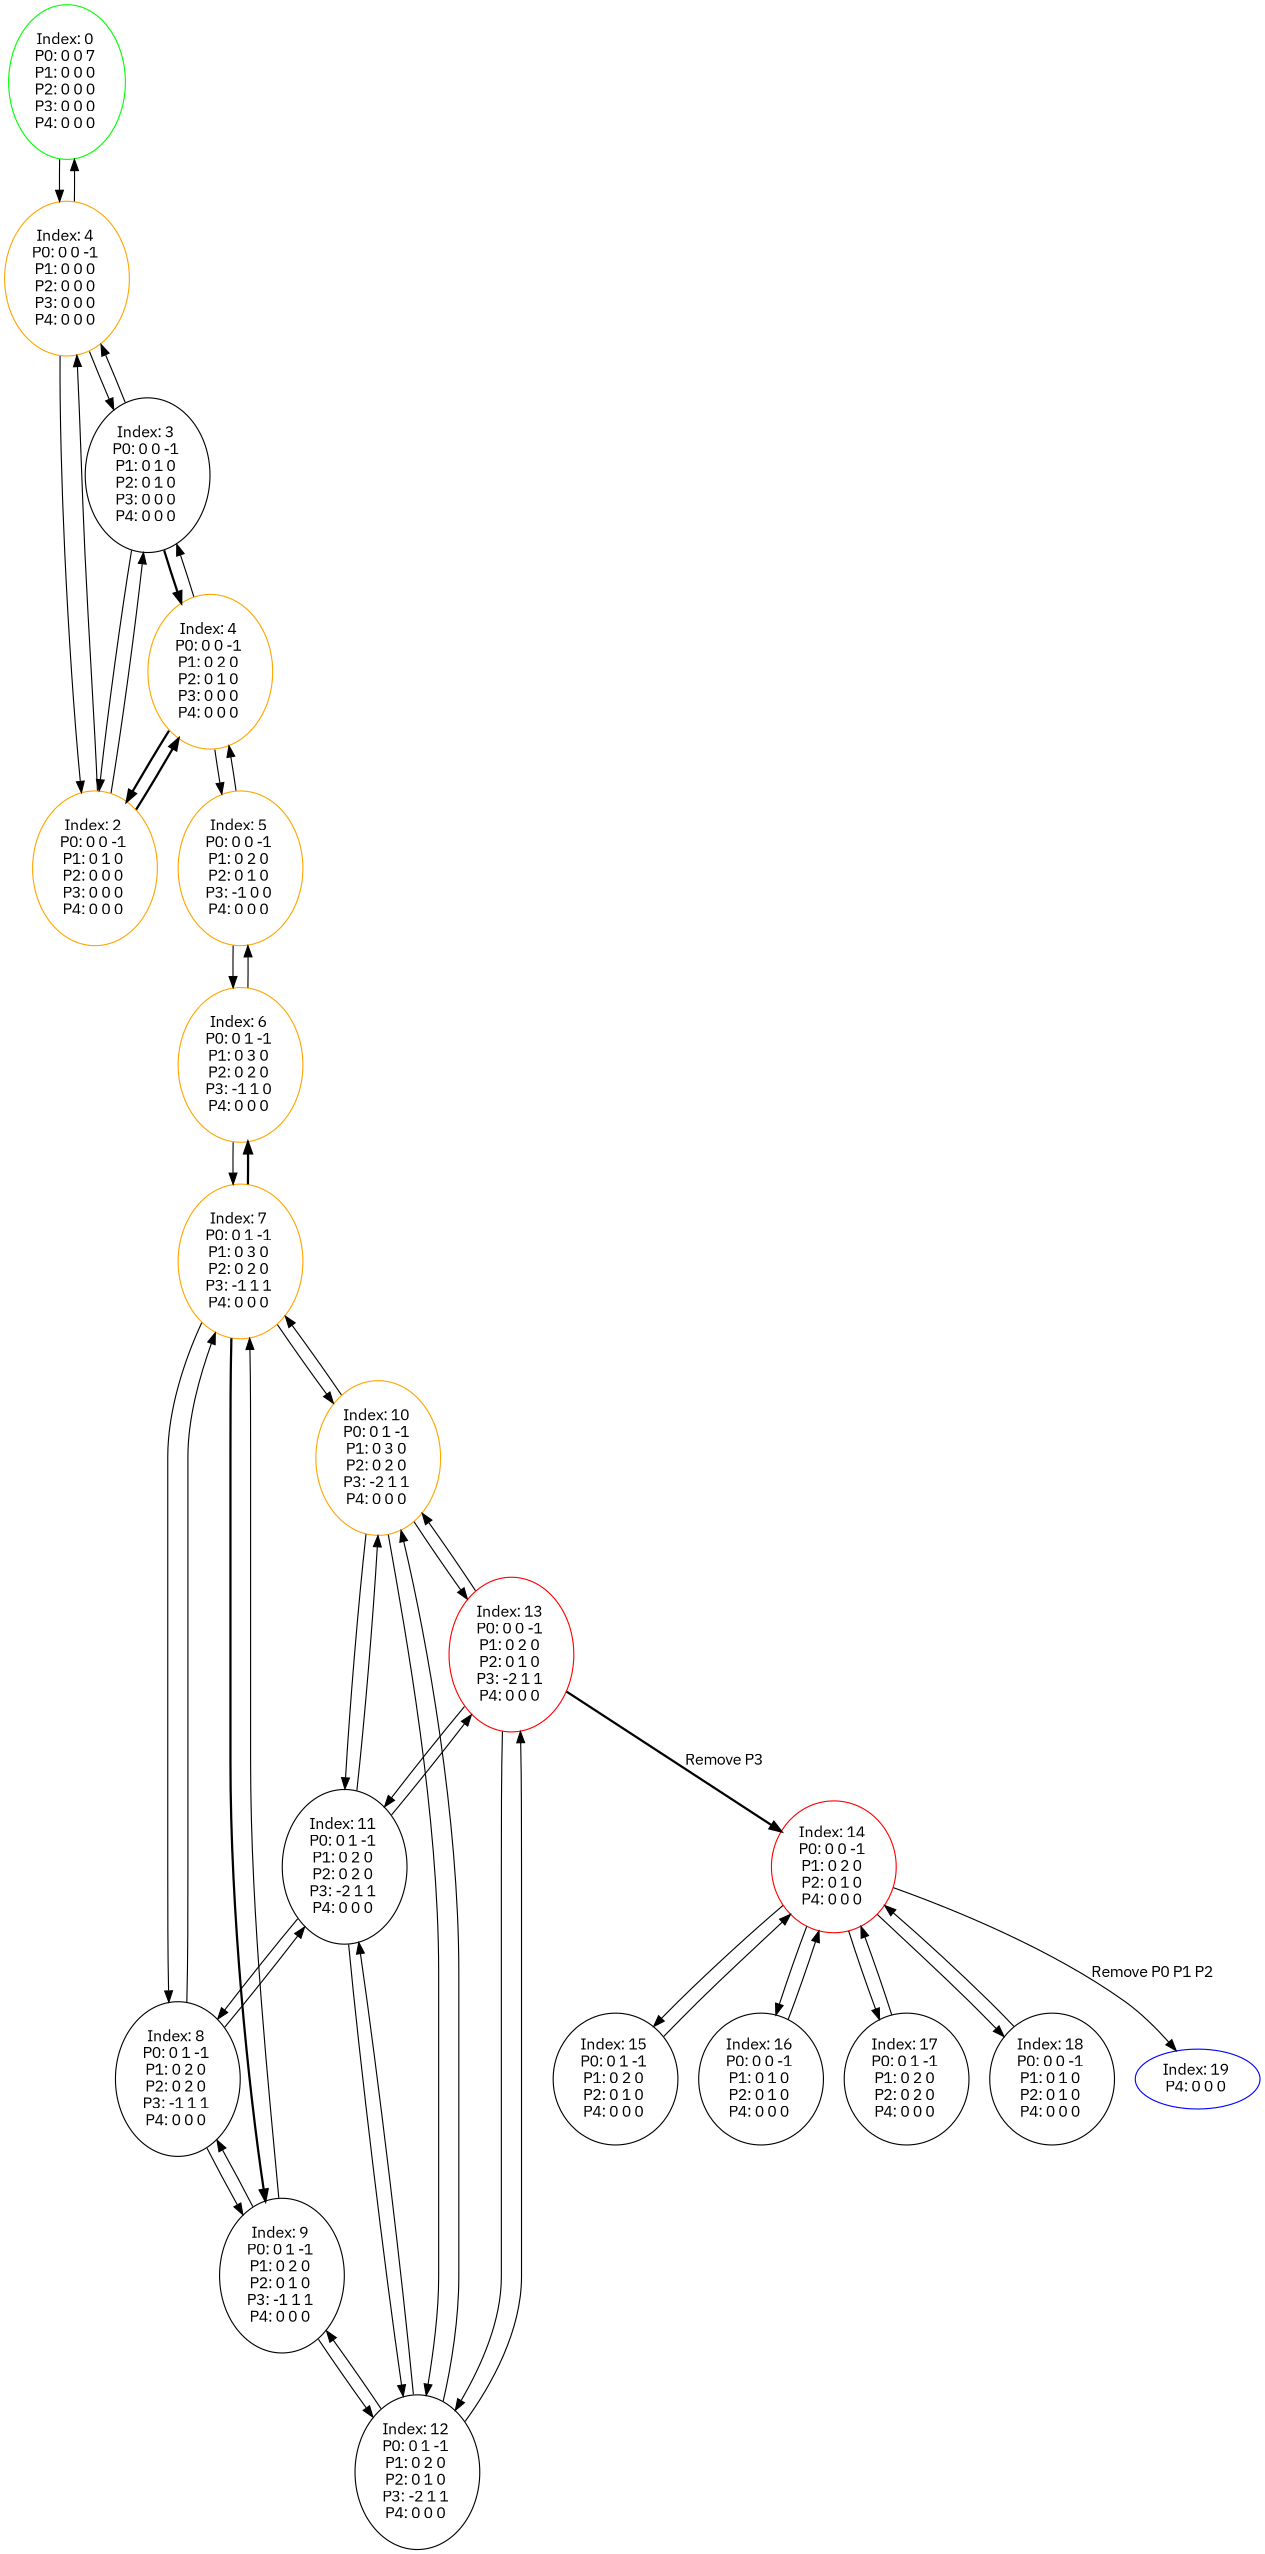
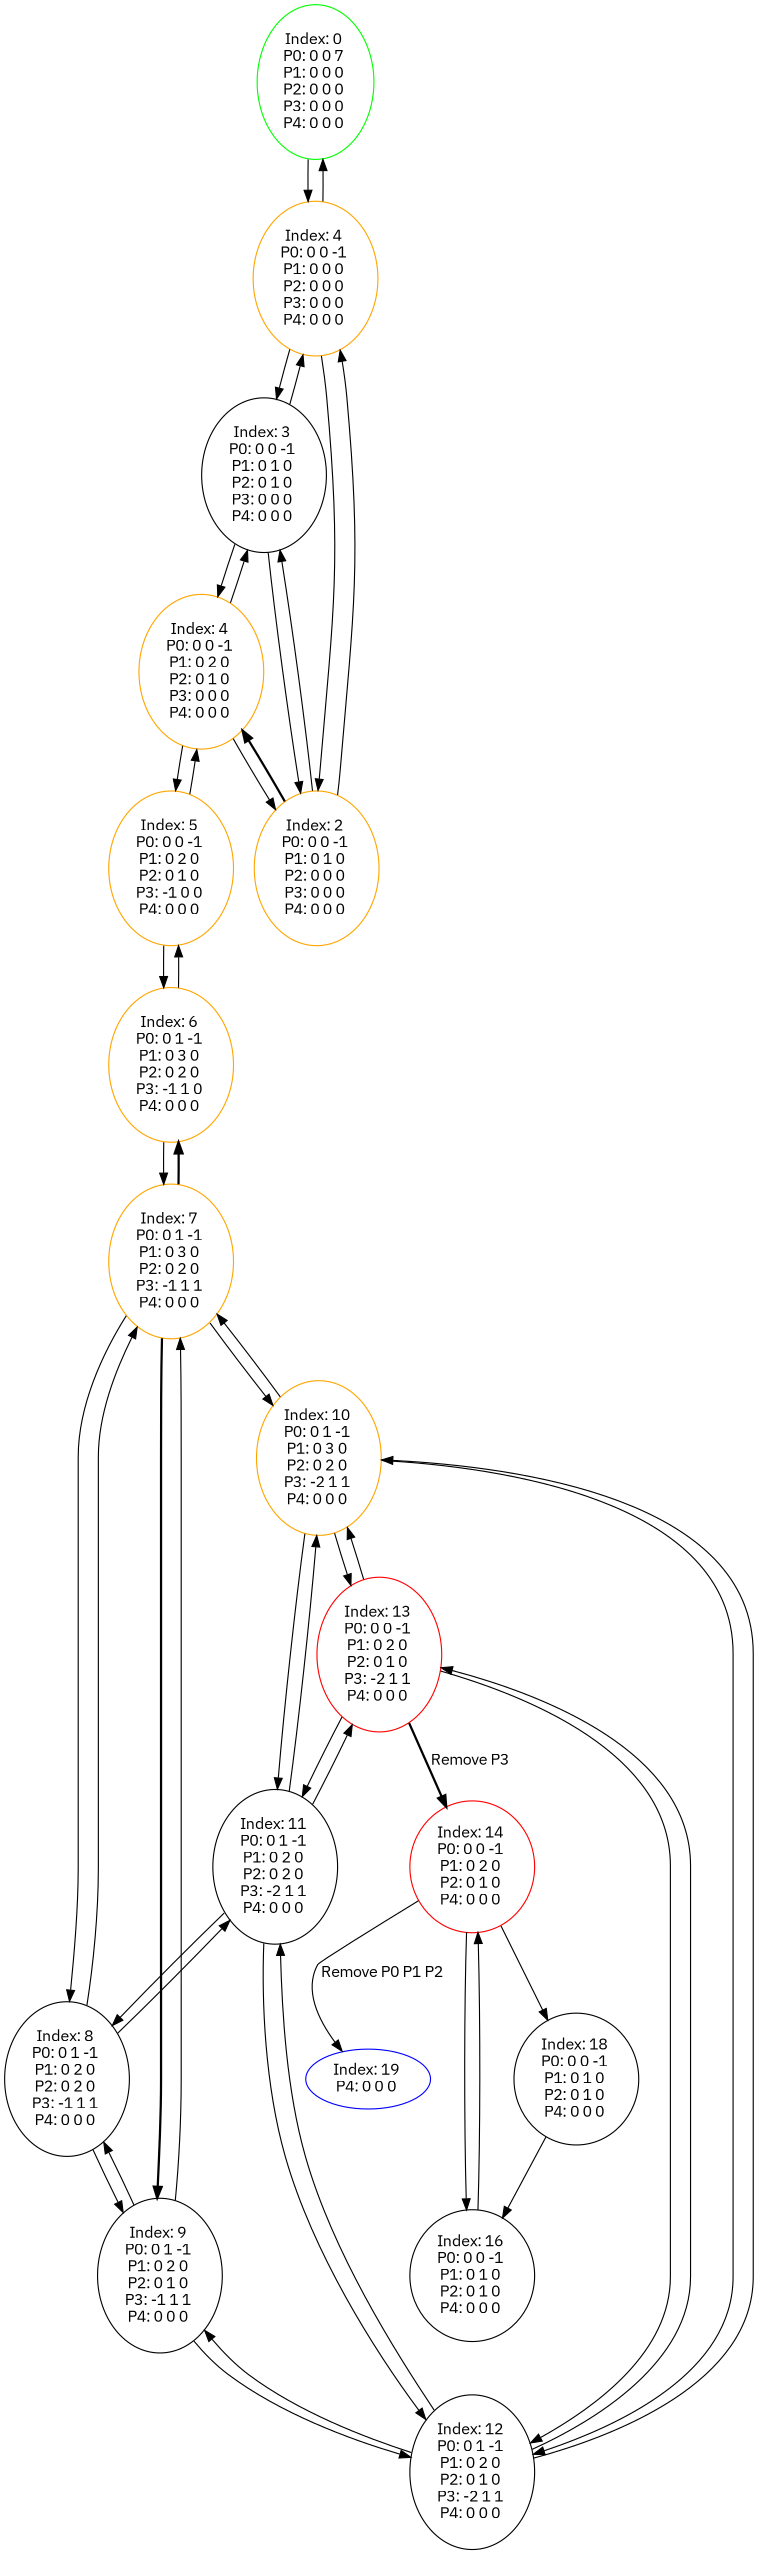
(171, 571) -> (228, 565)
(150, 761) -> (251, 769)
(955, 1968) -> (527, 2172)
(616, 2079) -> none
(907, 2079) -> none
